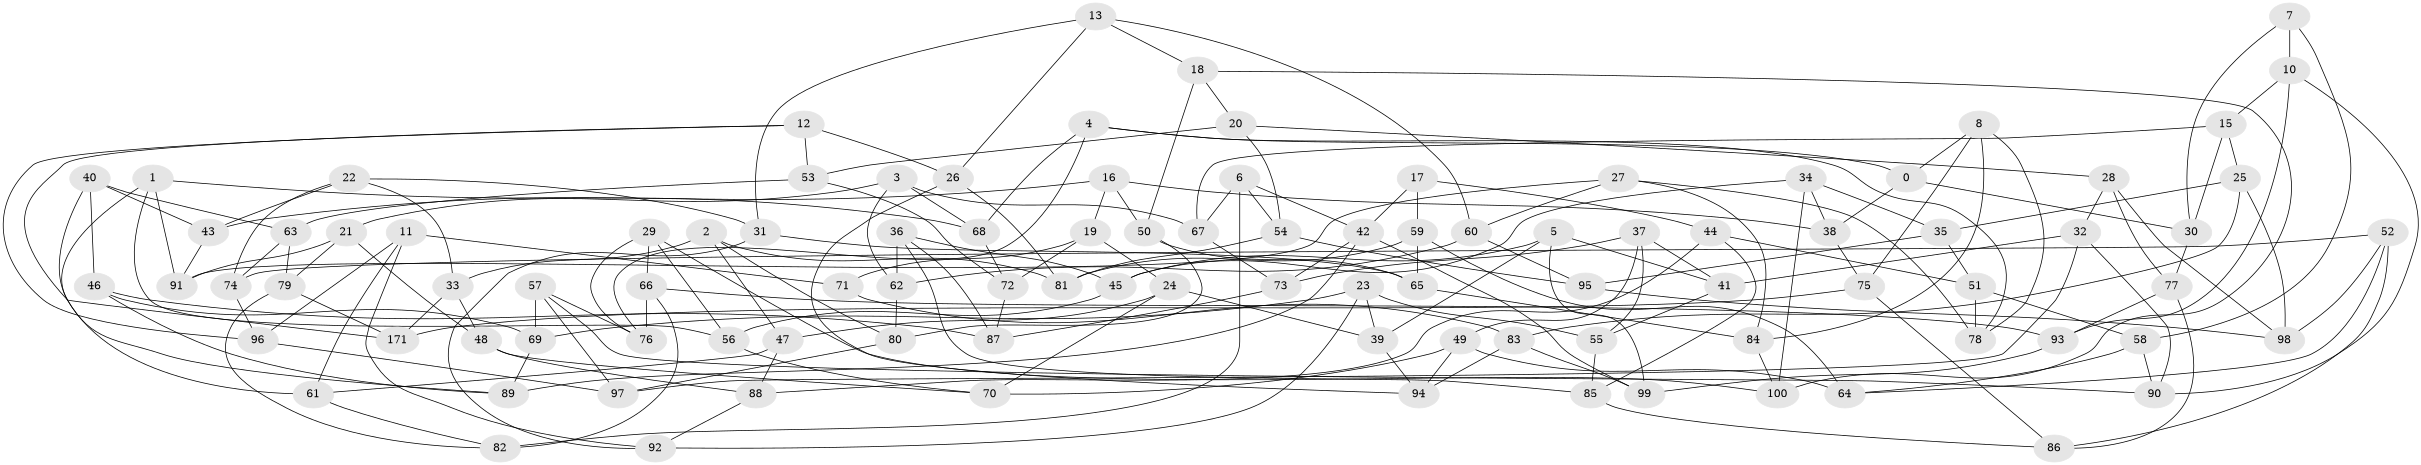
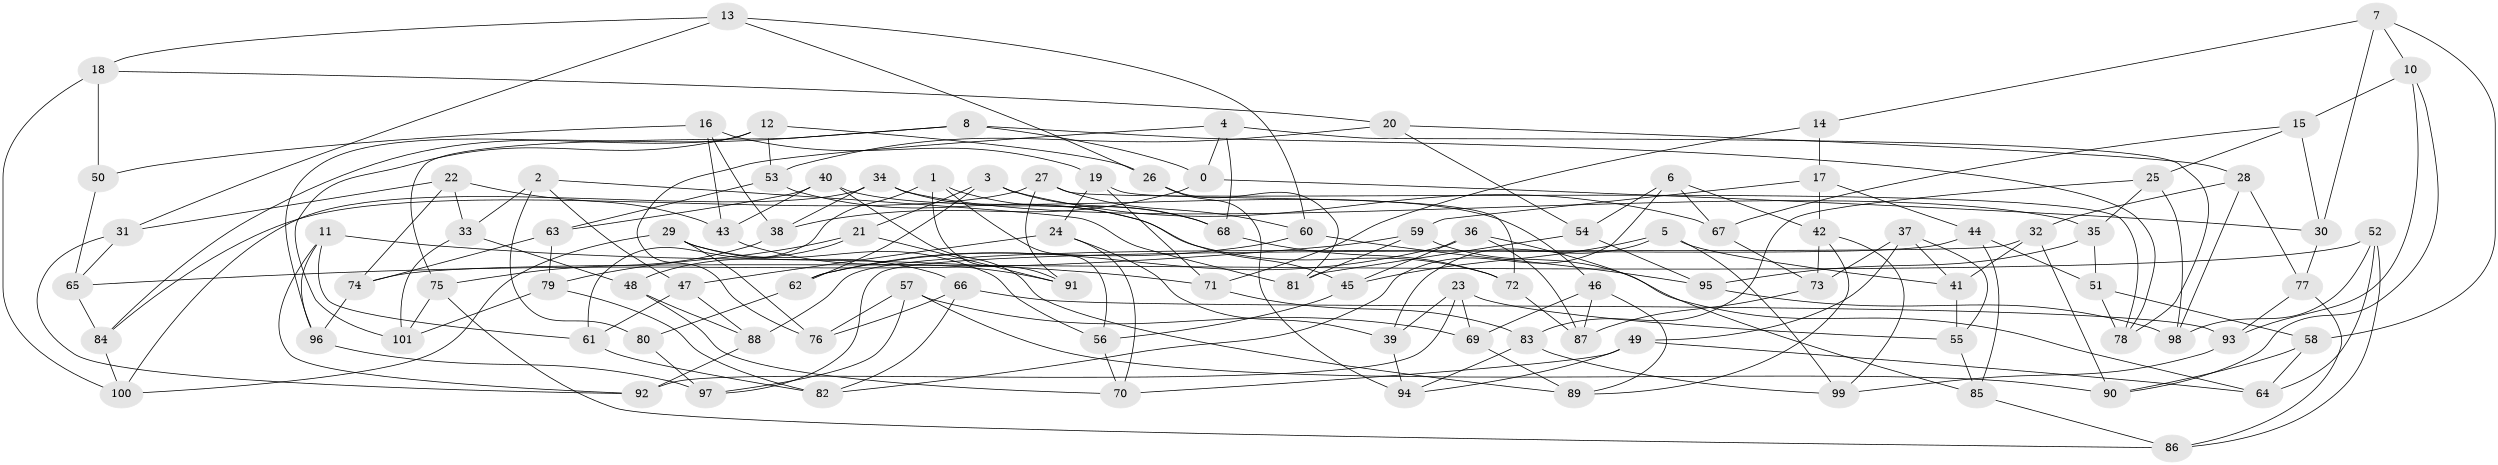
none -> (1820, 124)
(1006, 325) -> none
(397, 340) -> (403, 340)
